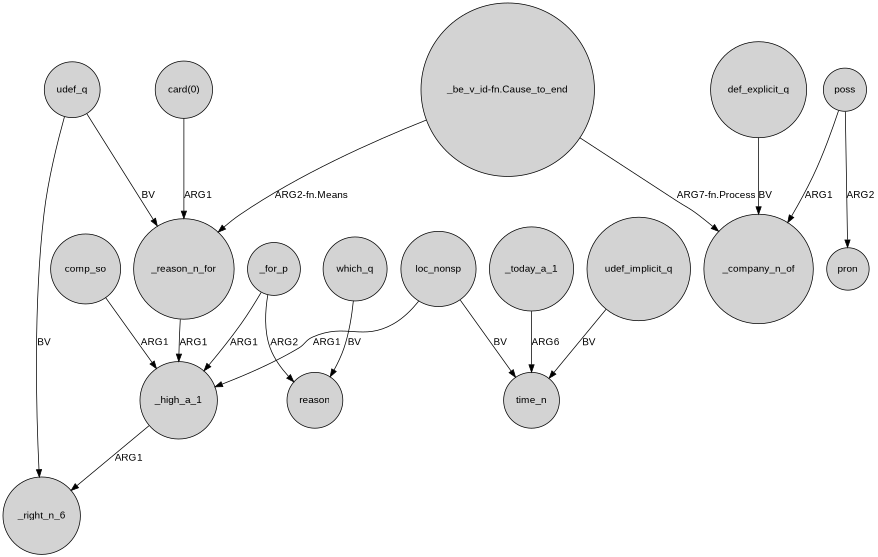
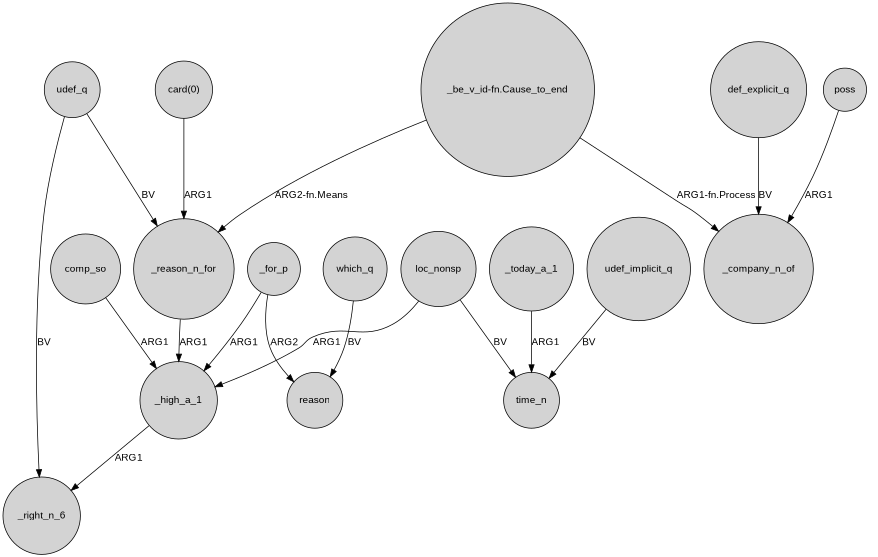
(716, 195) -> (716, 195)
(848, 269) -> none
(546, 343) -> (546, 343)
